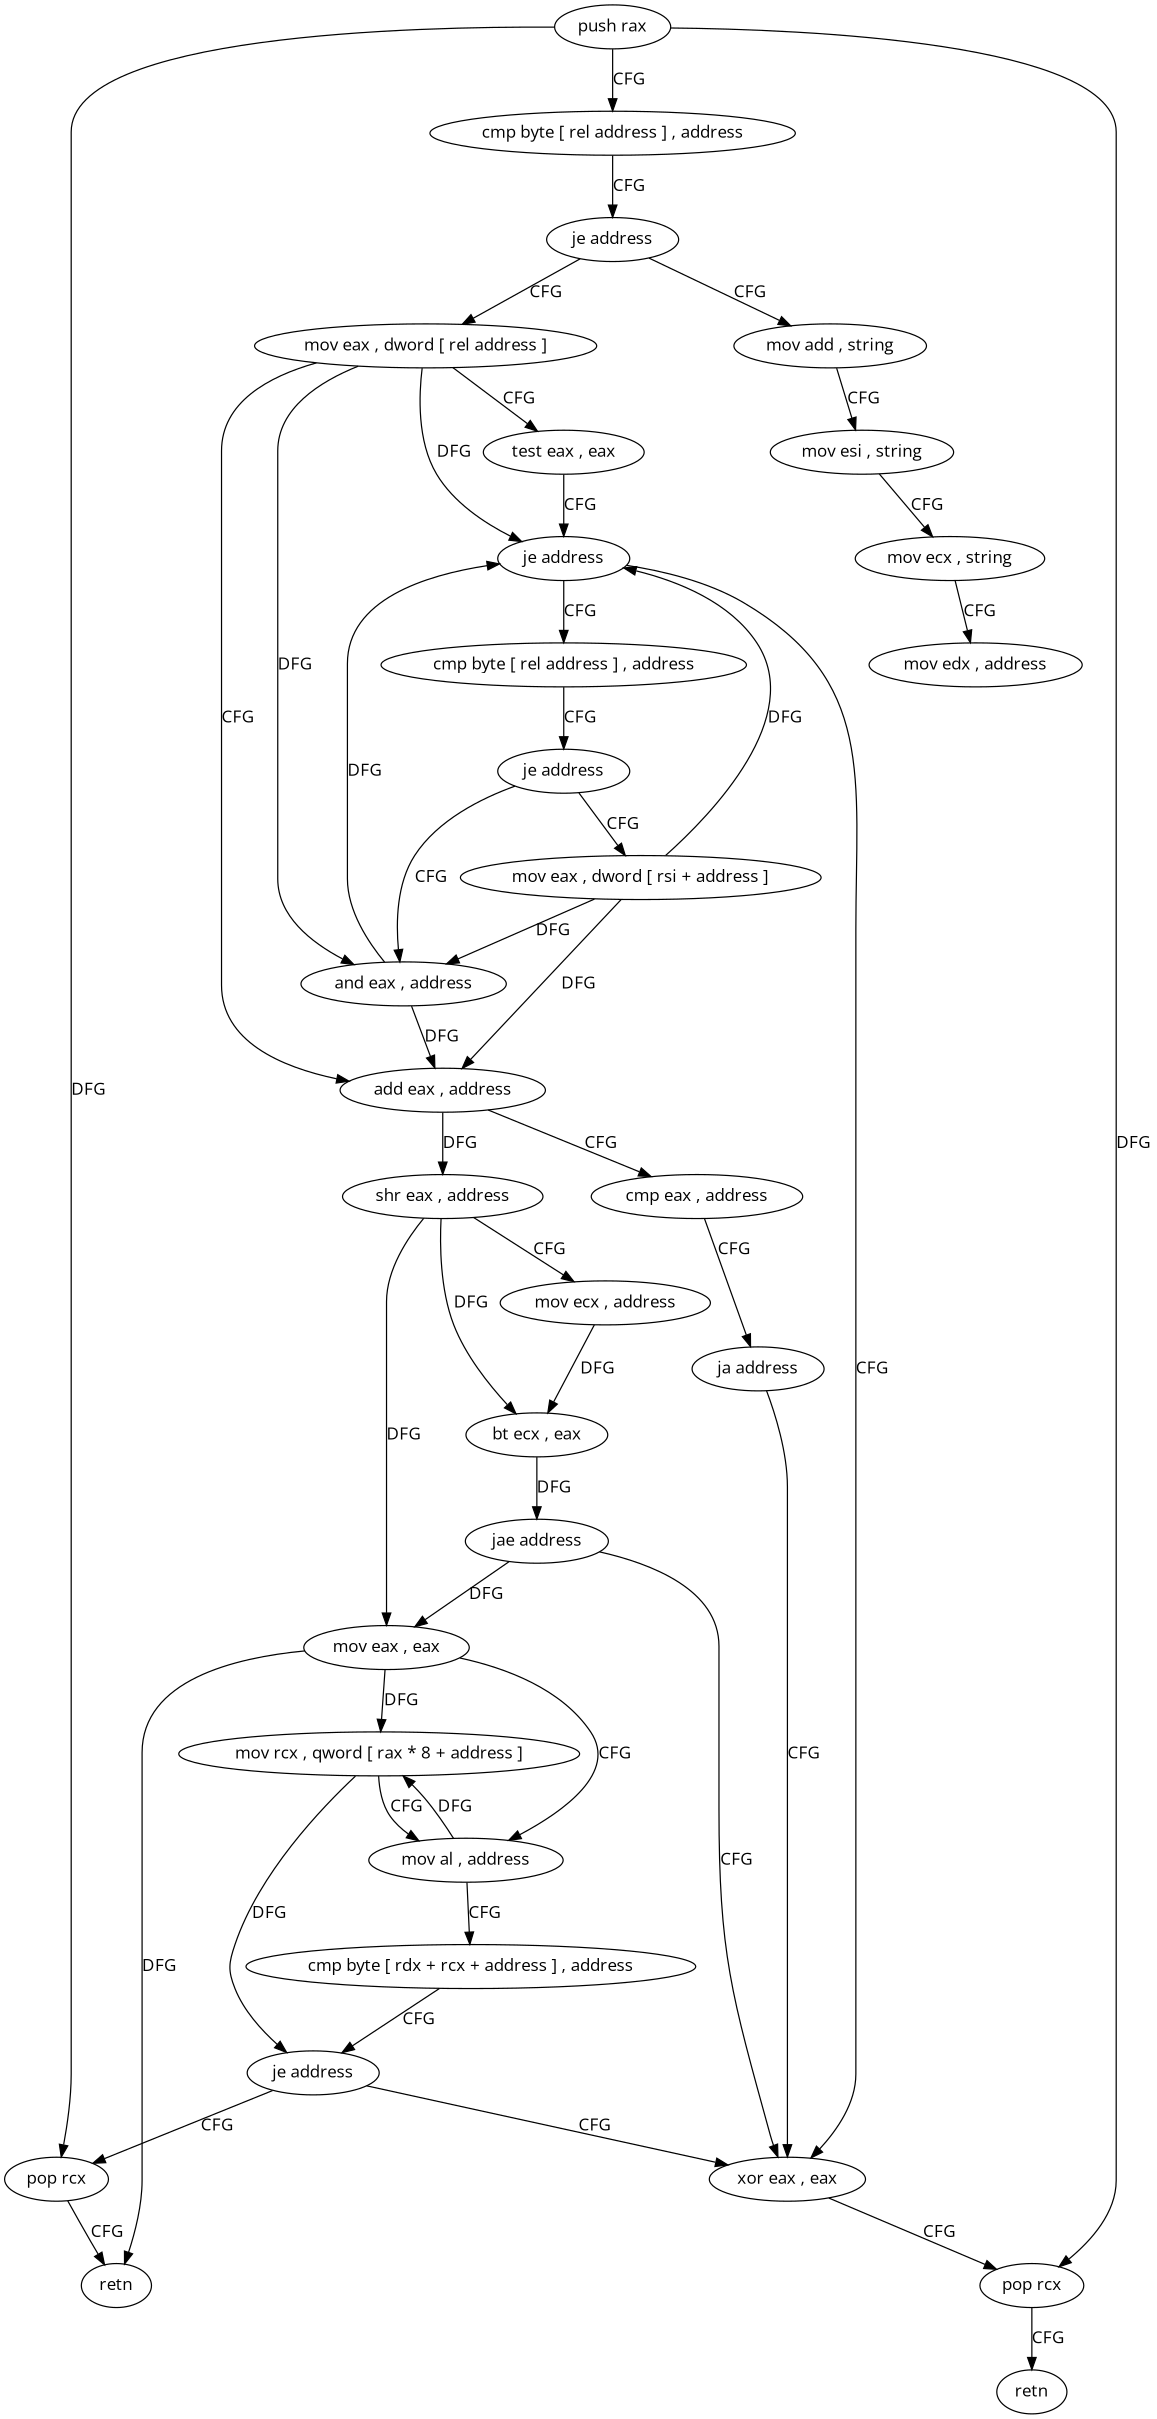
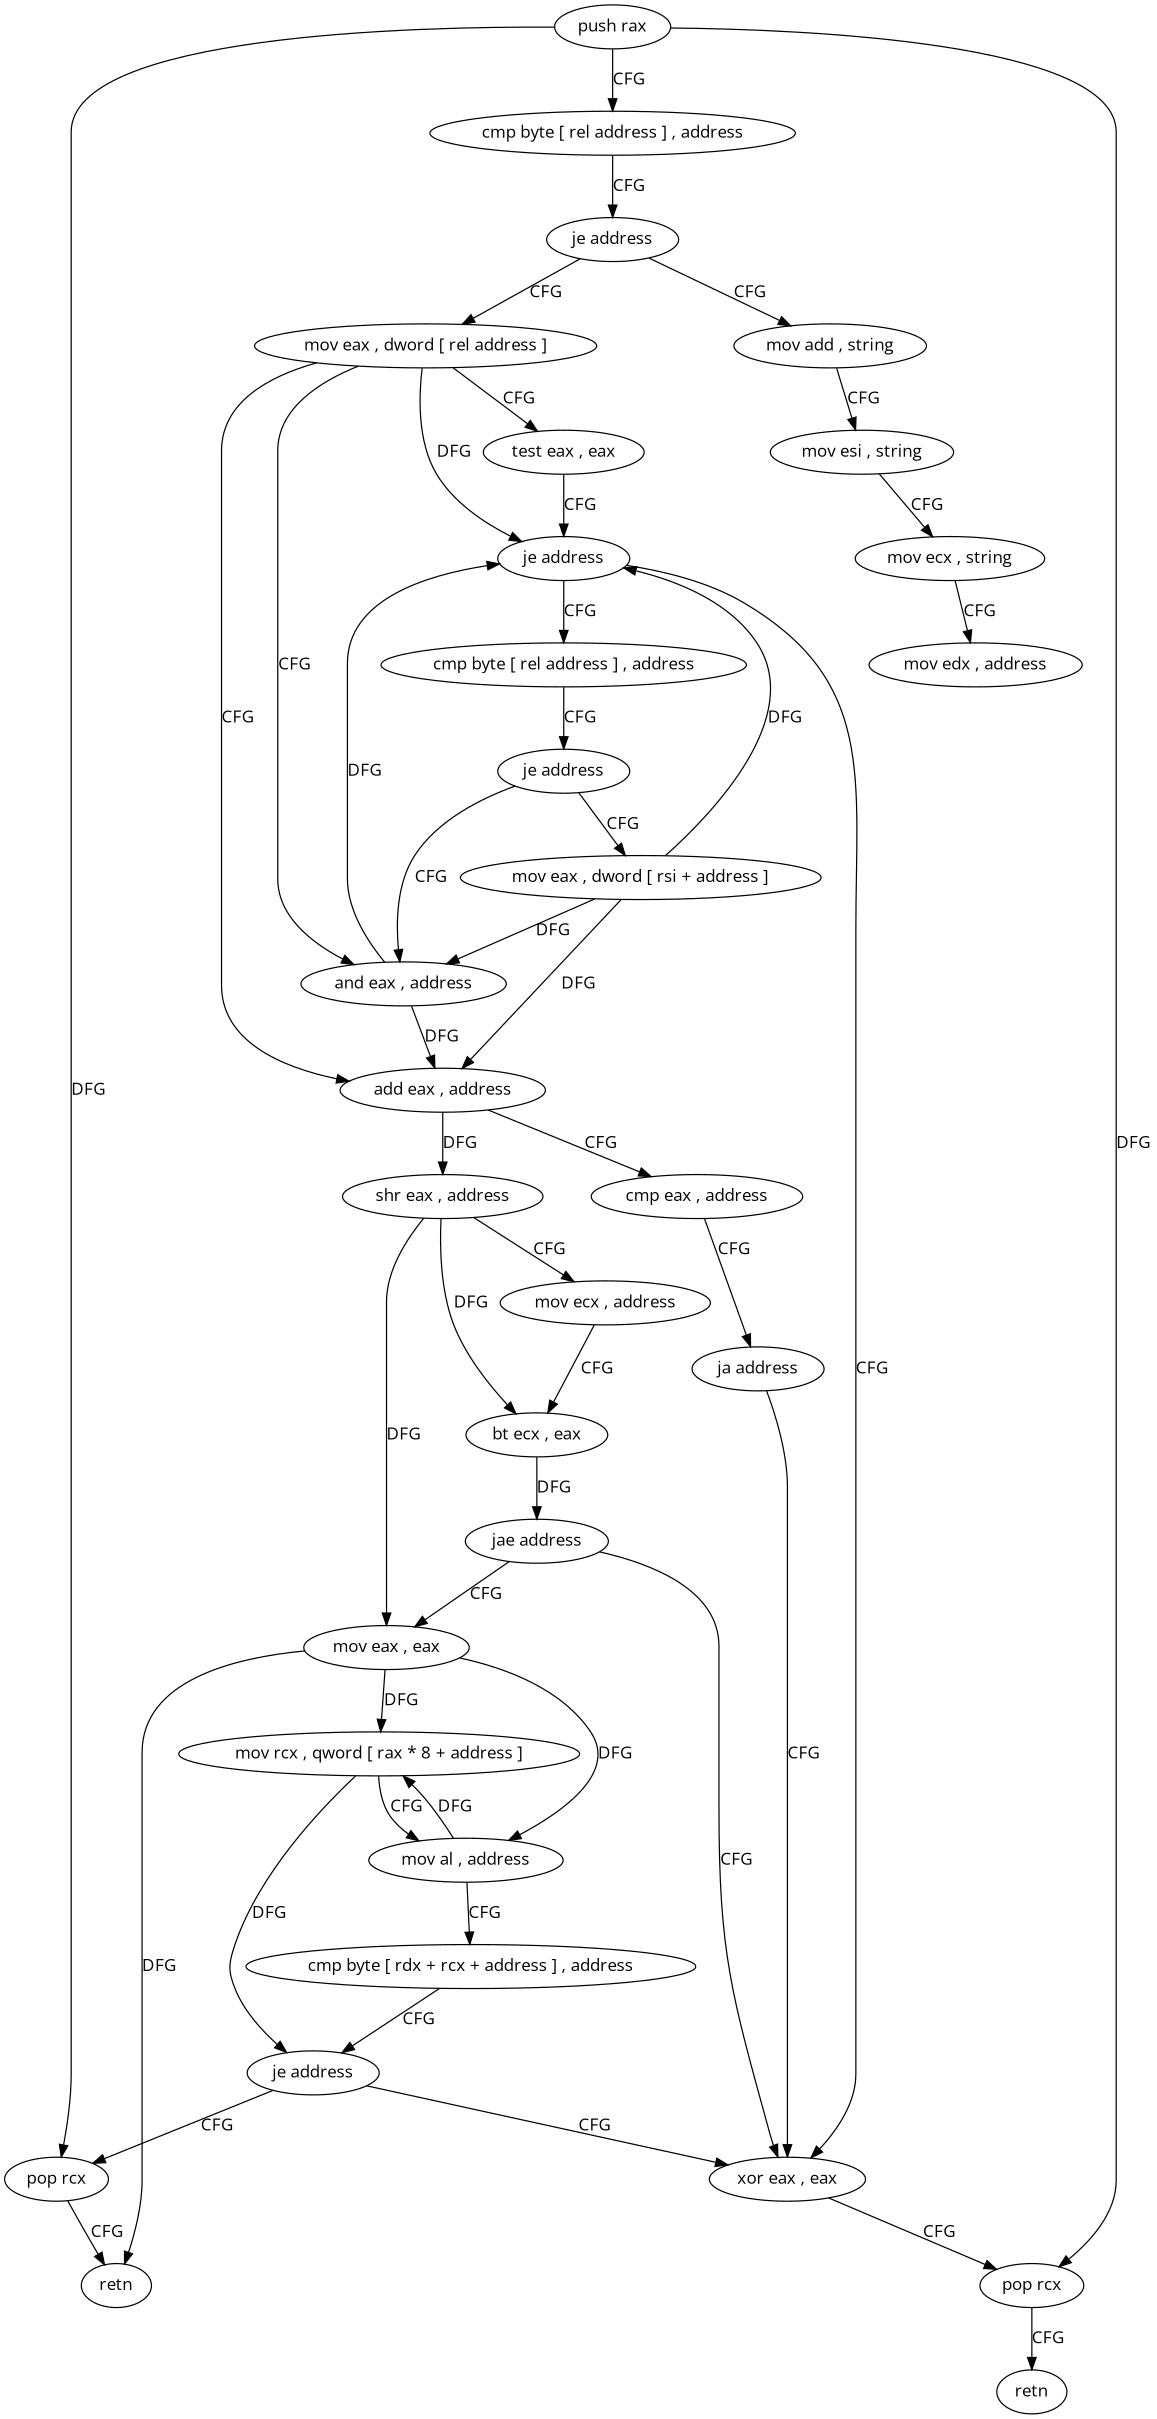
(295, 665) -> (295, 665)
(598, 1369) -> (598, 1369)
(487, 1594) -> (487, 1594)
(616, 1754) -> (616, 1754)
